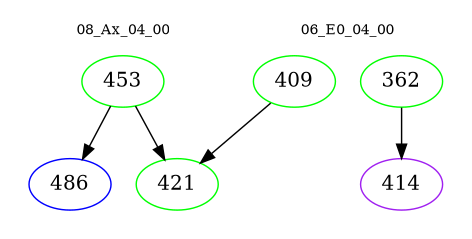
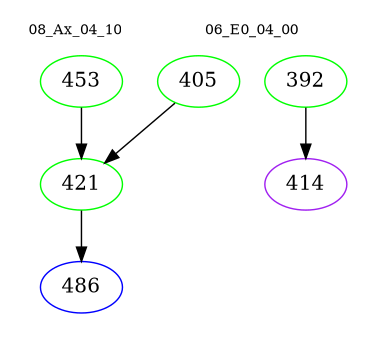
(124, 31) -> (76, 31)
(294, 81) -> (199, 81)
(402, 81) -> (306, 81)
(100, 126) -> (81, 229)
